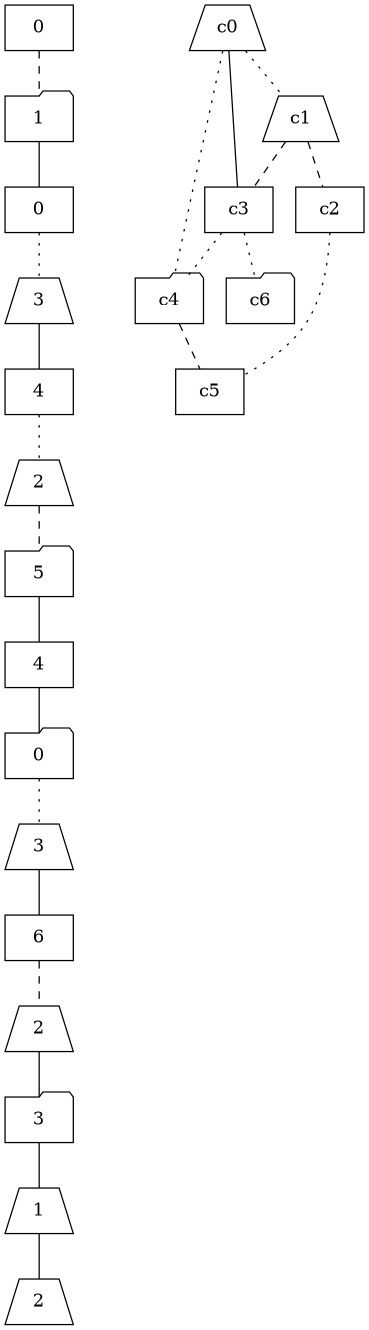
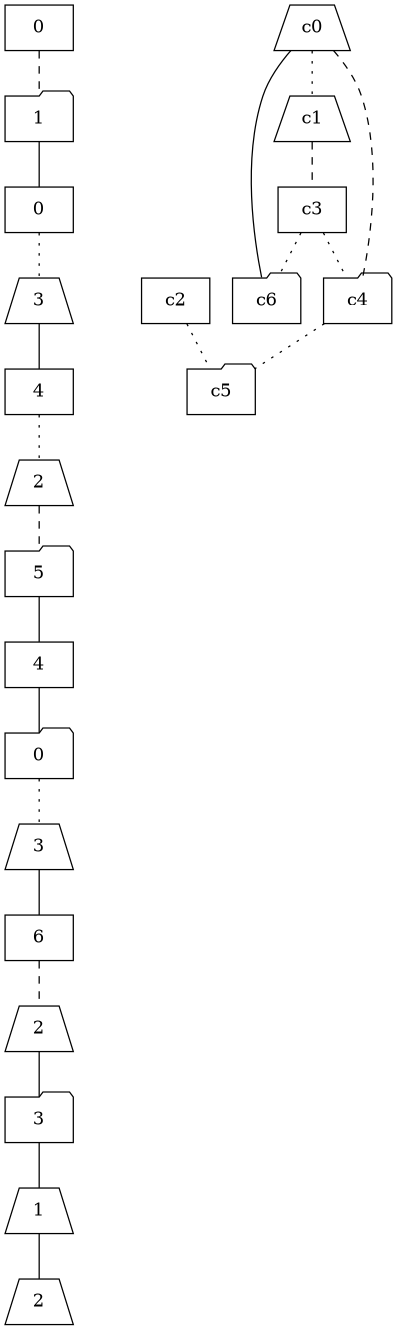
(233, 119) -> (252, 160)
(198, 164) -> (372, 160)
(315, 164) -> none
(190, 346) -> (289, 346)
(210, 392) -> (221, 392)
